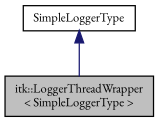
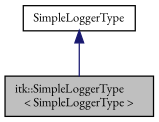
(79, 96) -> (79, 96)
